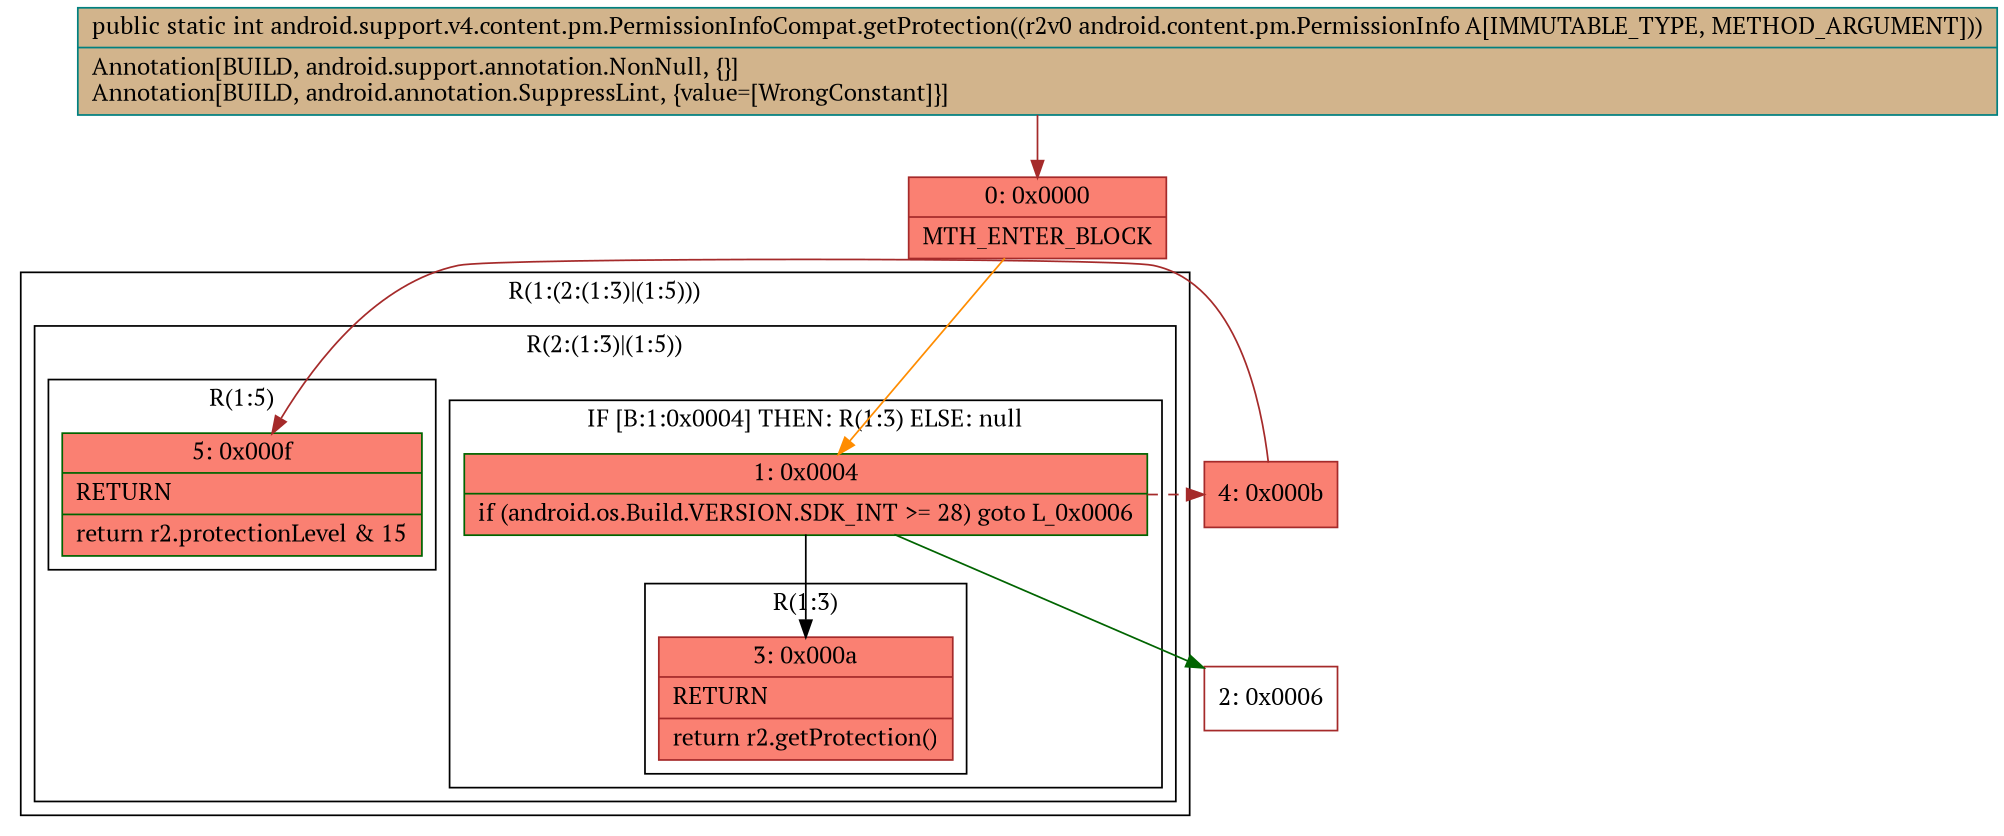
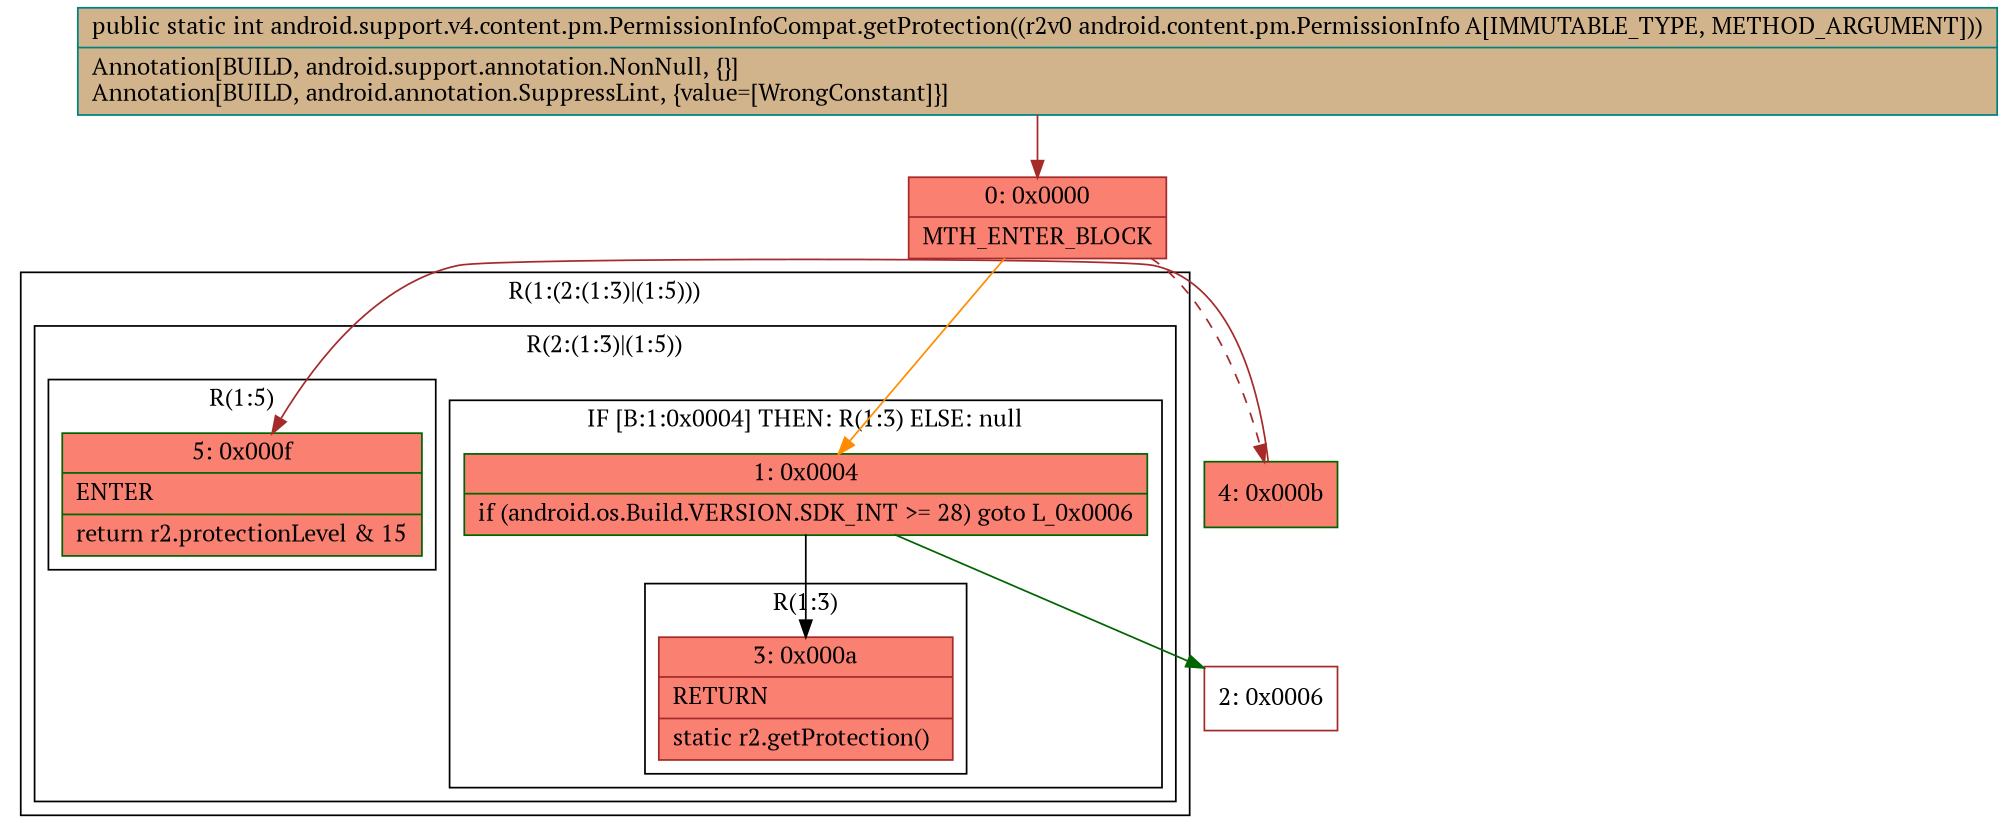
(124, 493) -> (116, 493)
(1167, 495) -> (1220, 343)
(1271, 495) -> (1271, 495)
(806, 738) -> (801, 738)
